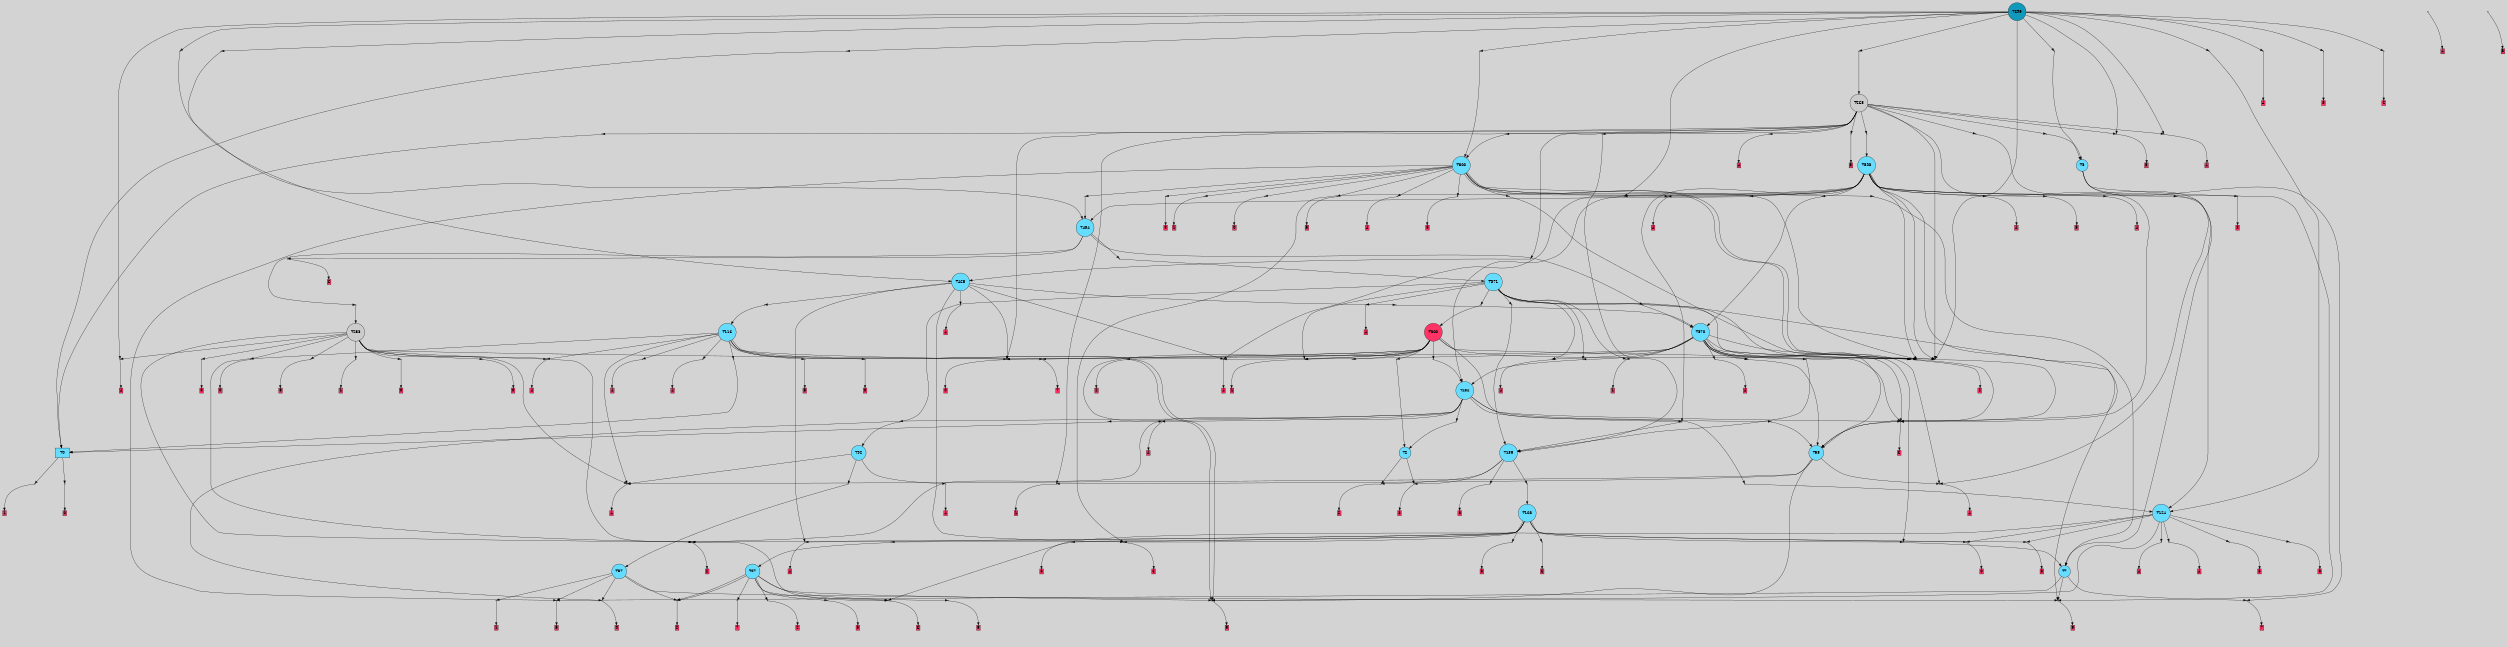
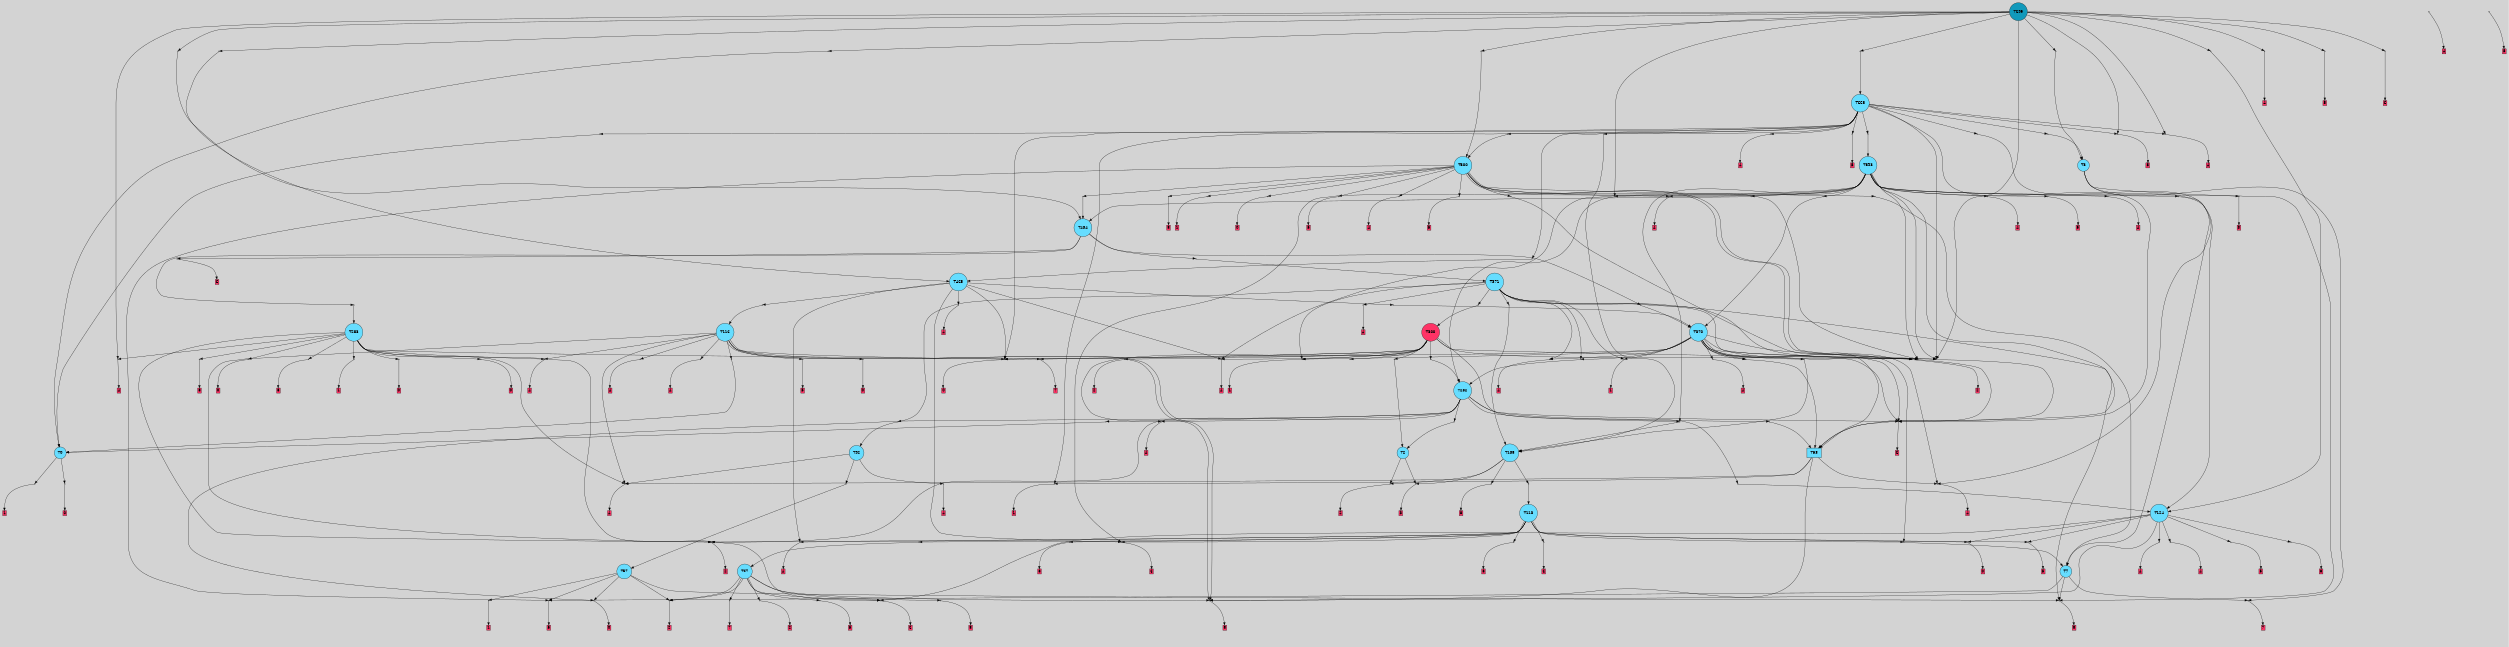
(1859, 103) -> (1860, 103)
(356, 332) -> (354, 332)
(62, 453) -> (60, 453)
(1816, 453) -> (1814, 453)
(1527, 513) -> (1529, 513)
